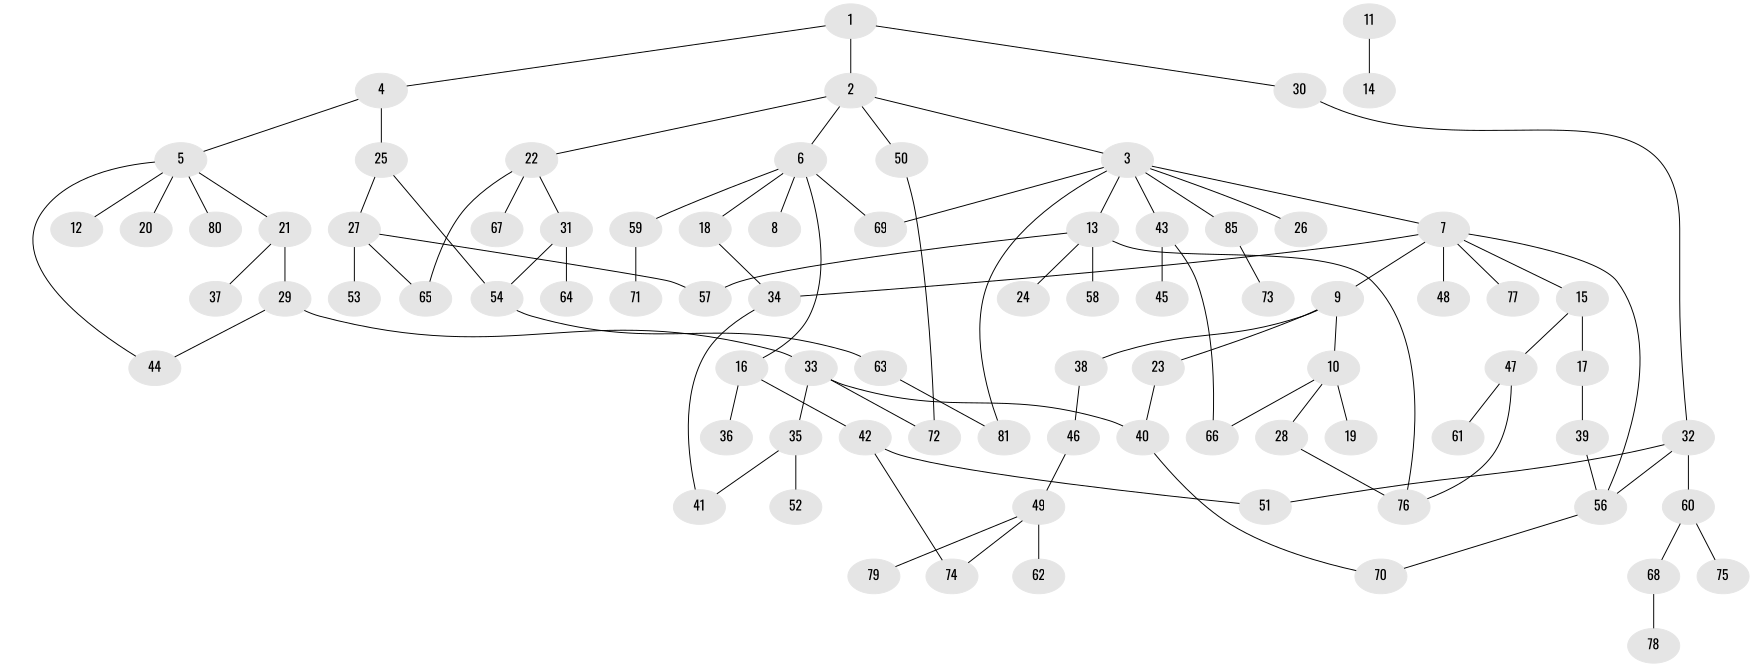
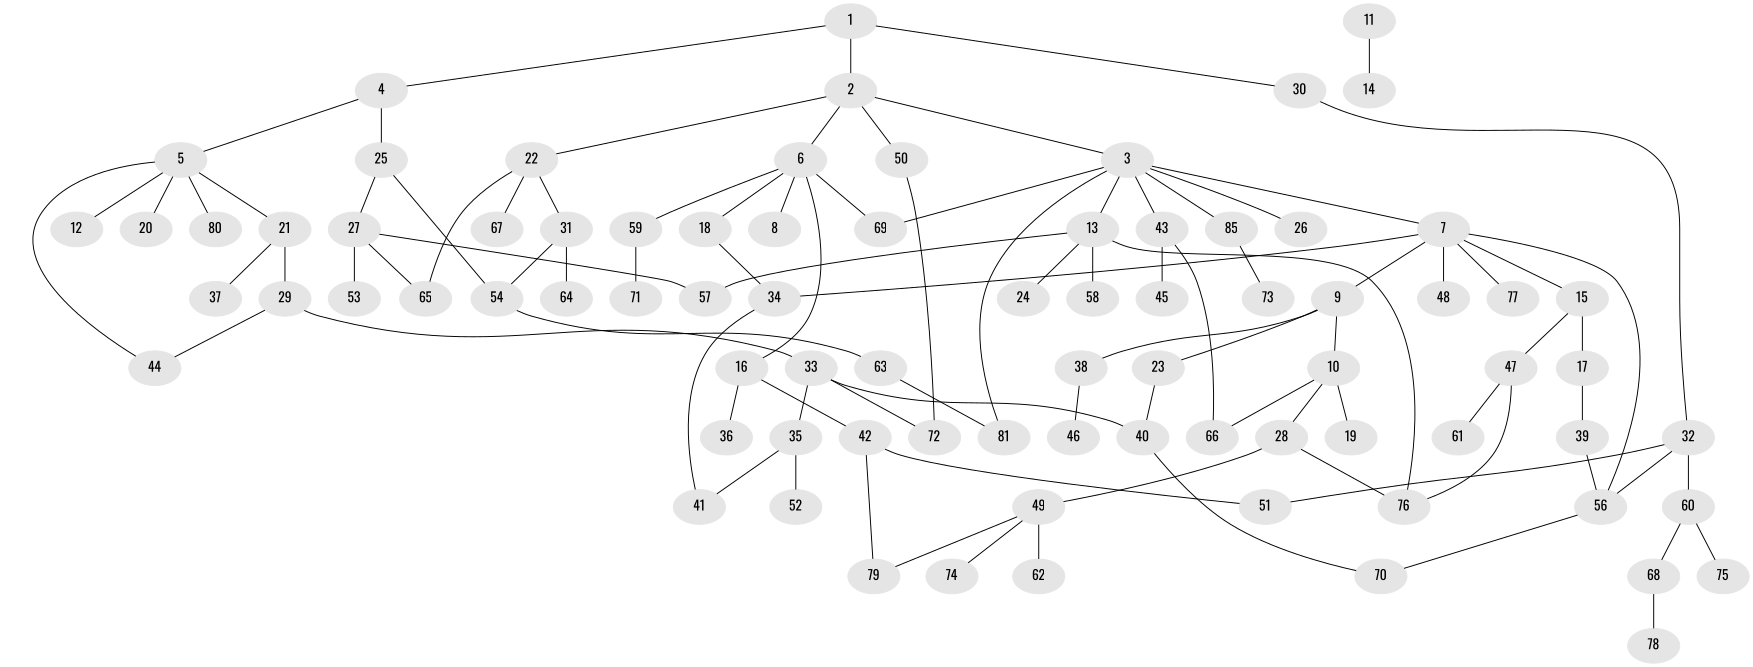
(1056, 472) -> (1164, 480)
(909, 507) -> (870, 507)
